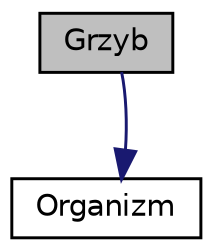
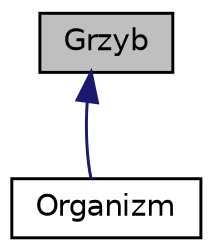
(126, 111) -> (87, 141)
